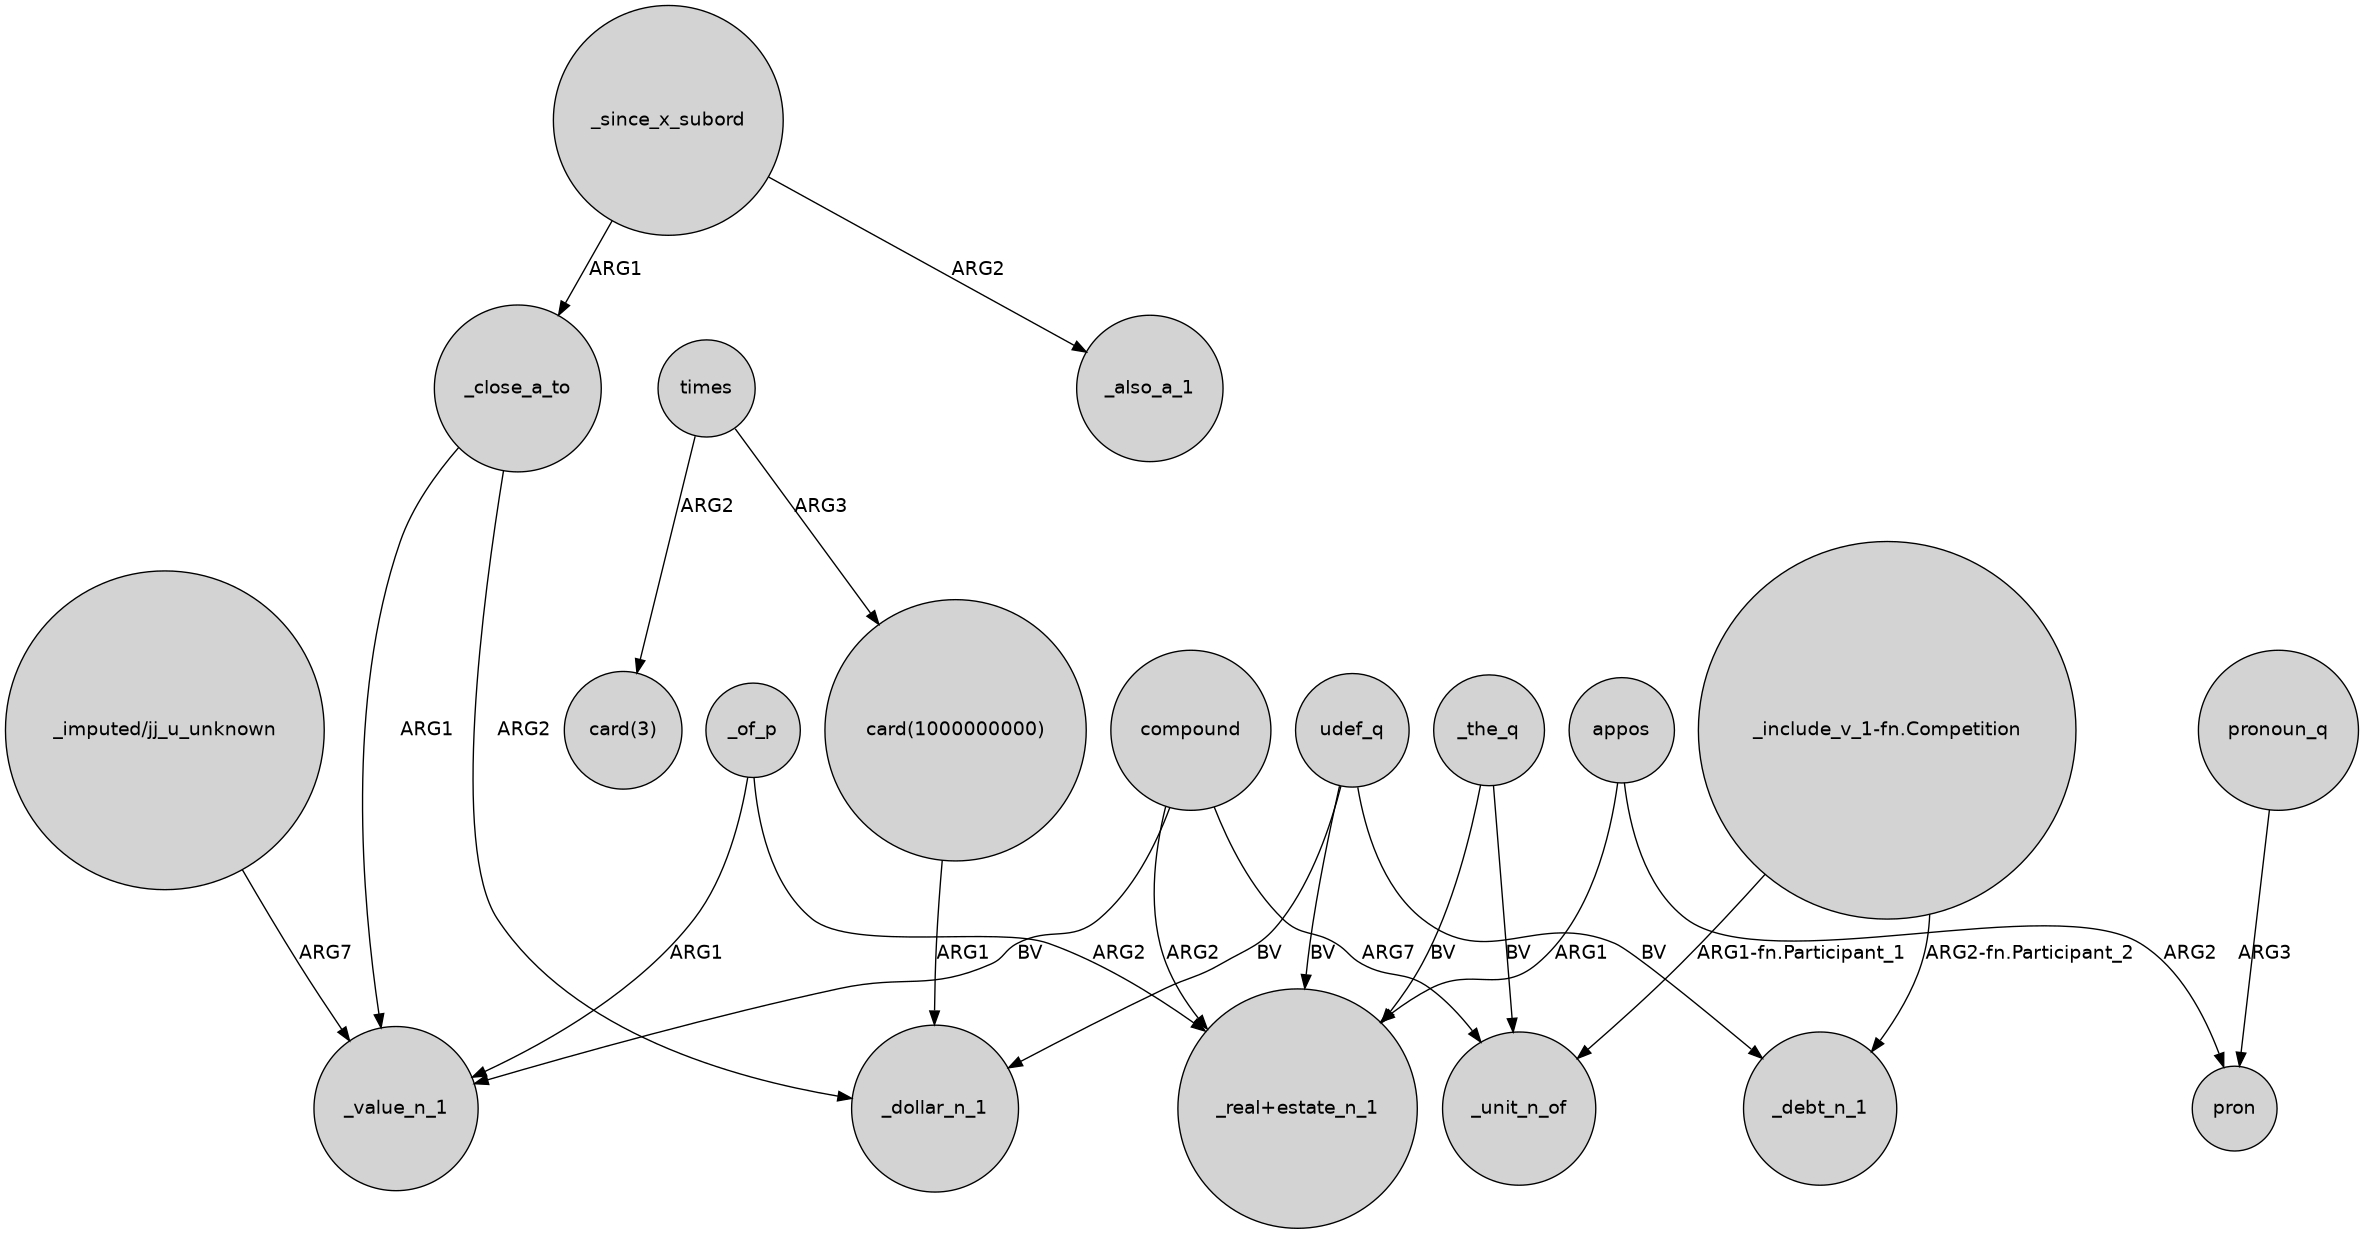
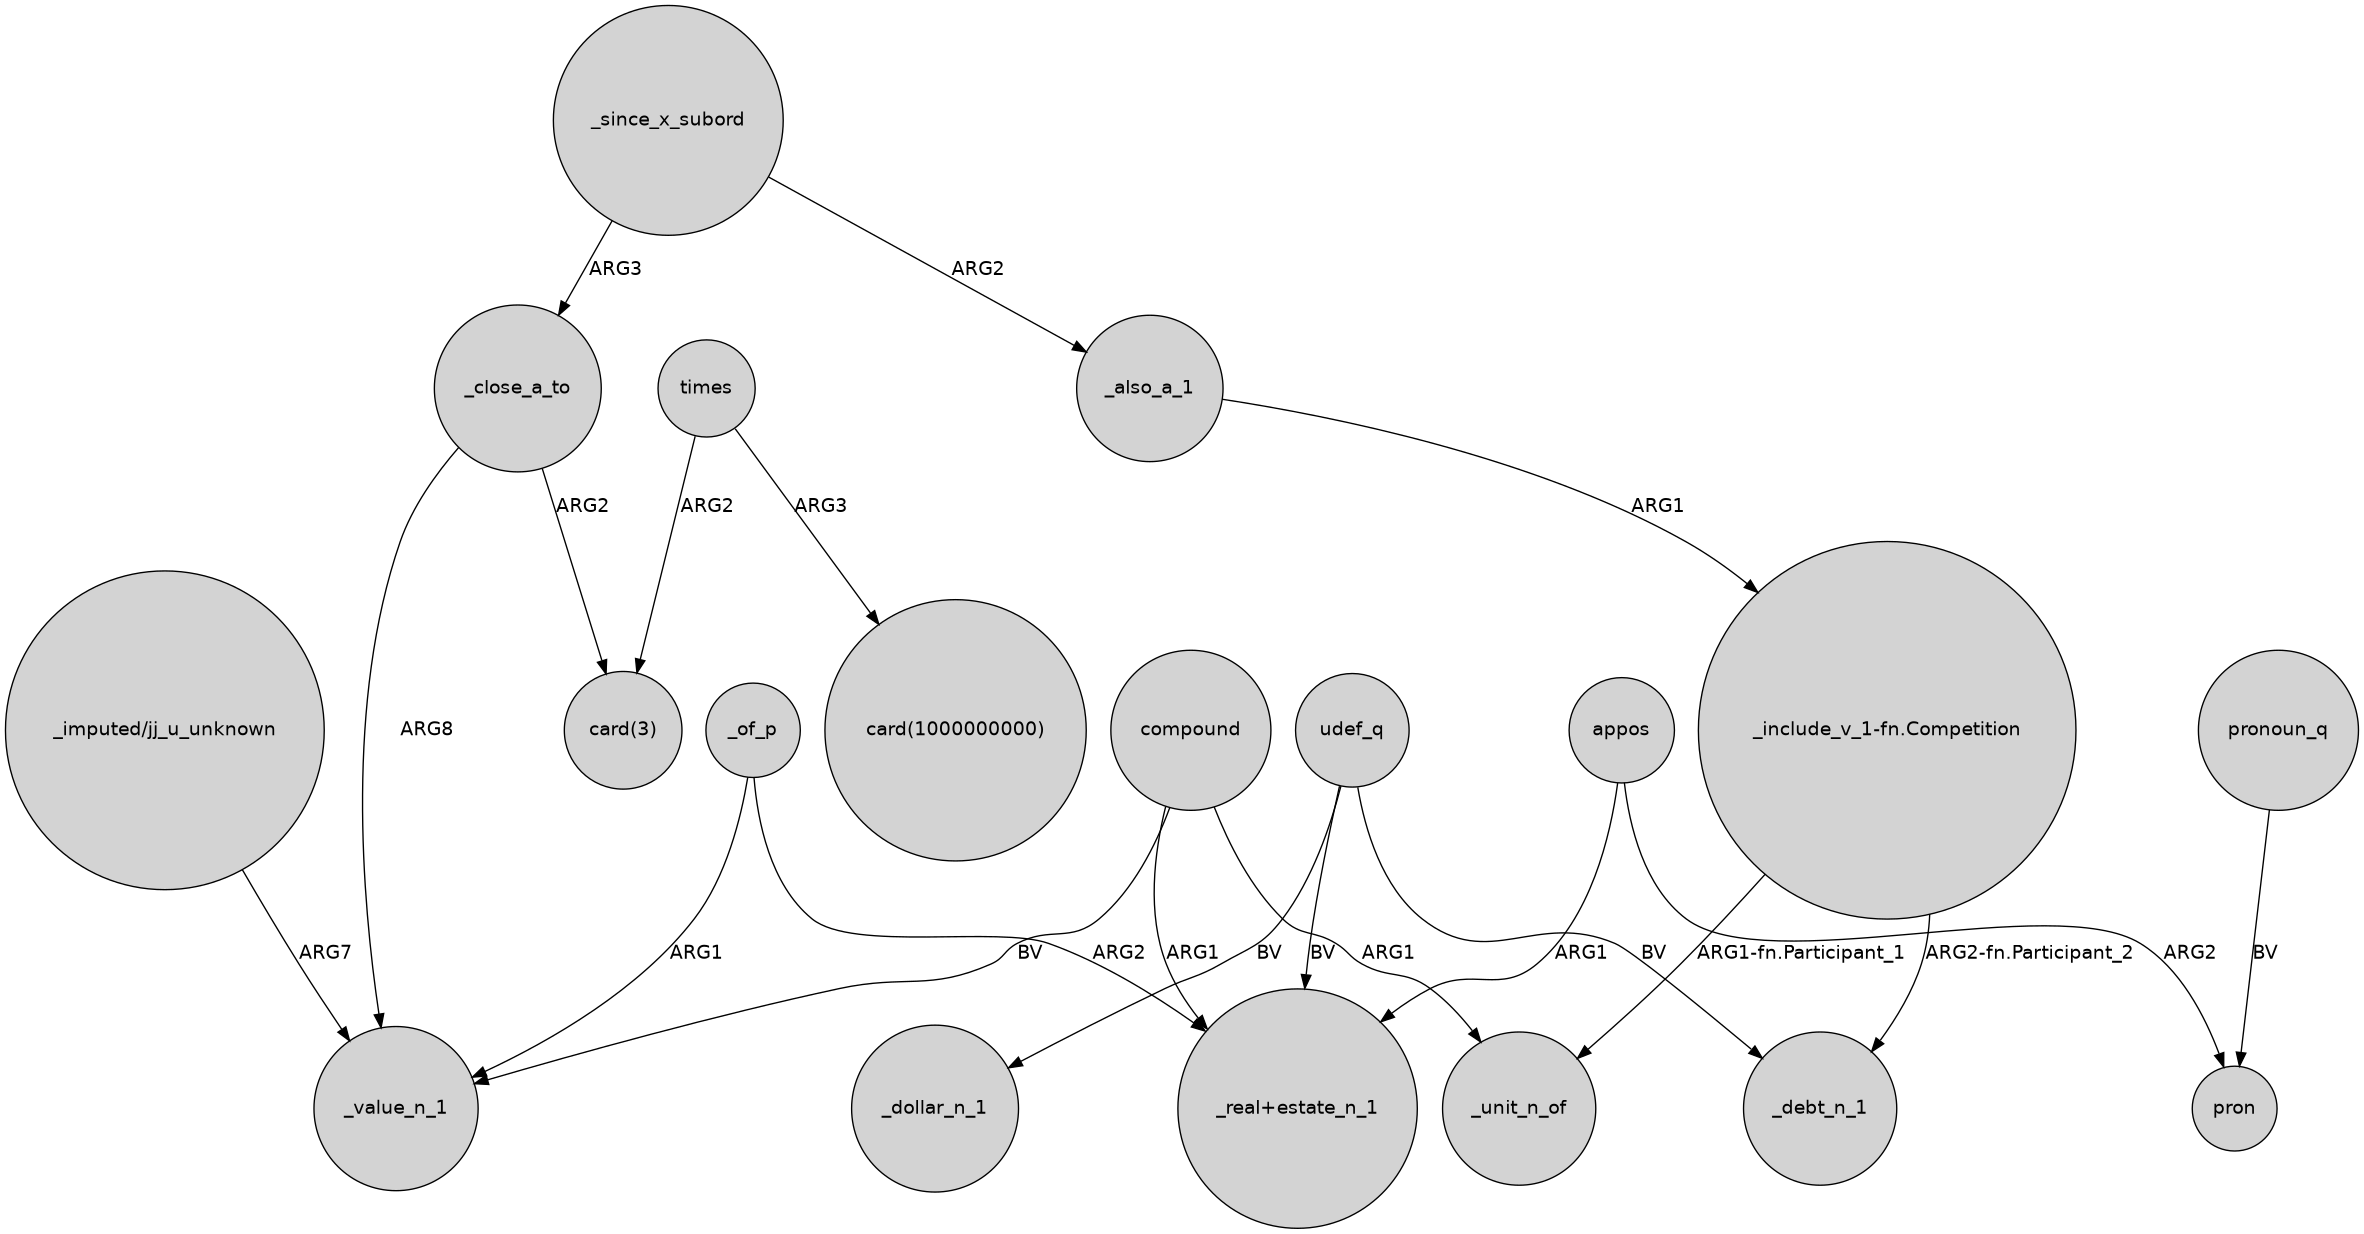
(616, 270) -> (616, 270)
none -> (1496, 462)
(428, 730) -> (428, 730)
(1489, 730) -> none
(486, 892) -> (572, 565)
(937, 928) -> none
(1194, 954) -> (1194, 954)
(1389, 954) -> (1389, 954)
(2266, 954) -> (2266, 954)
